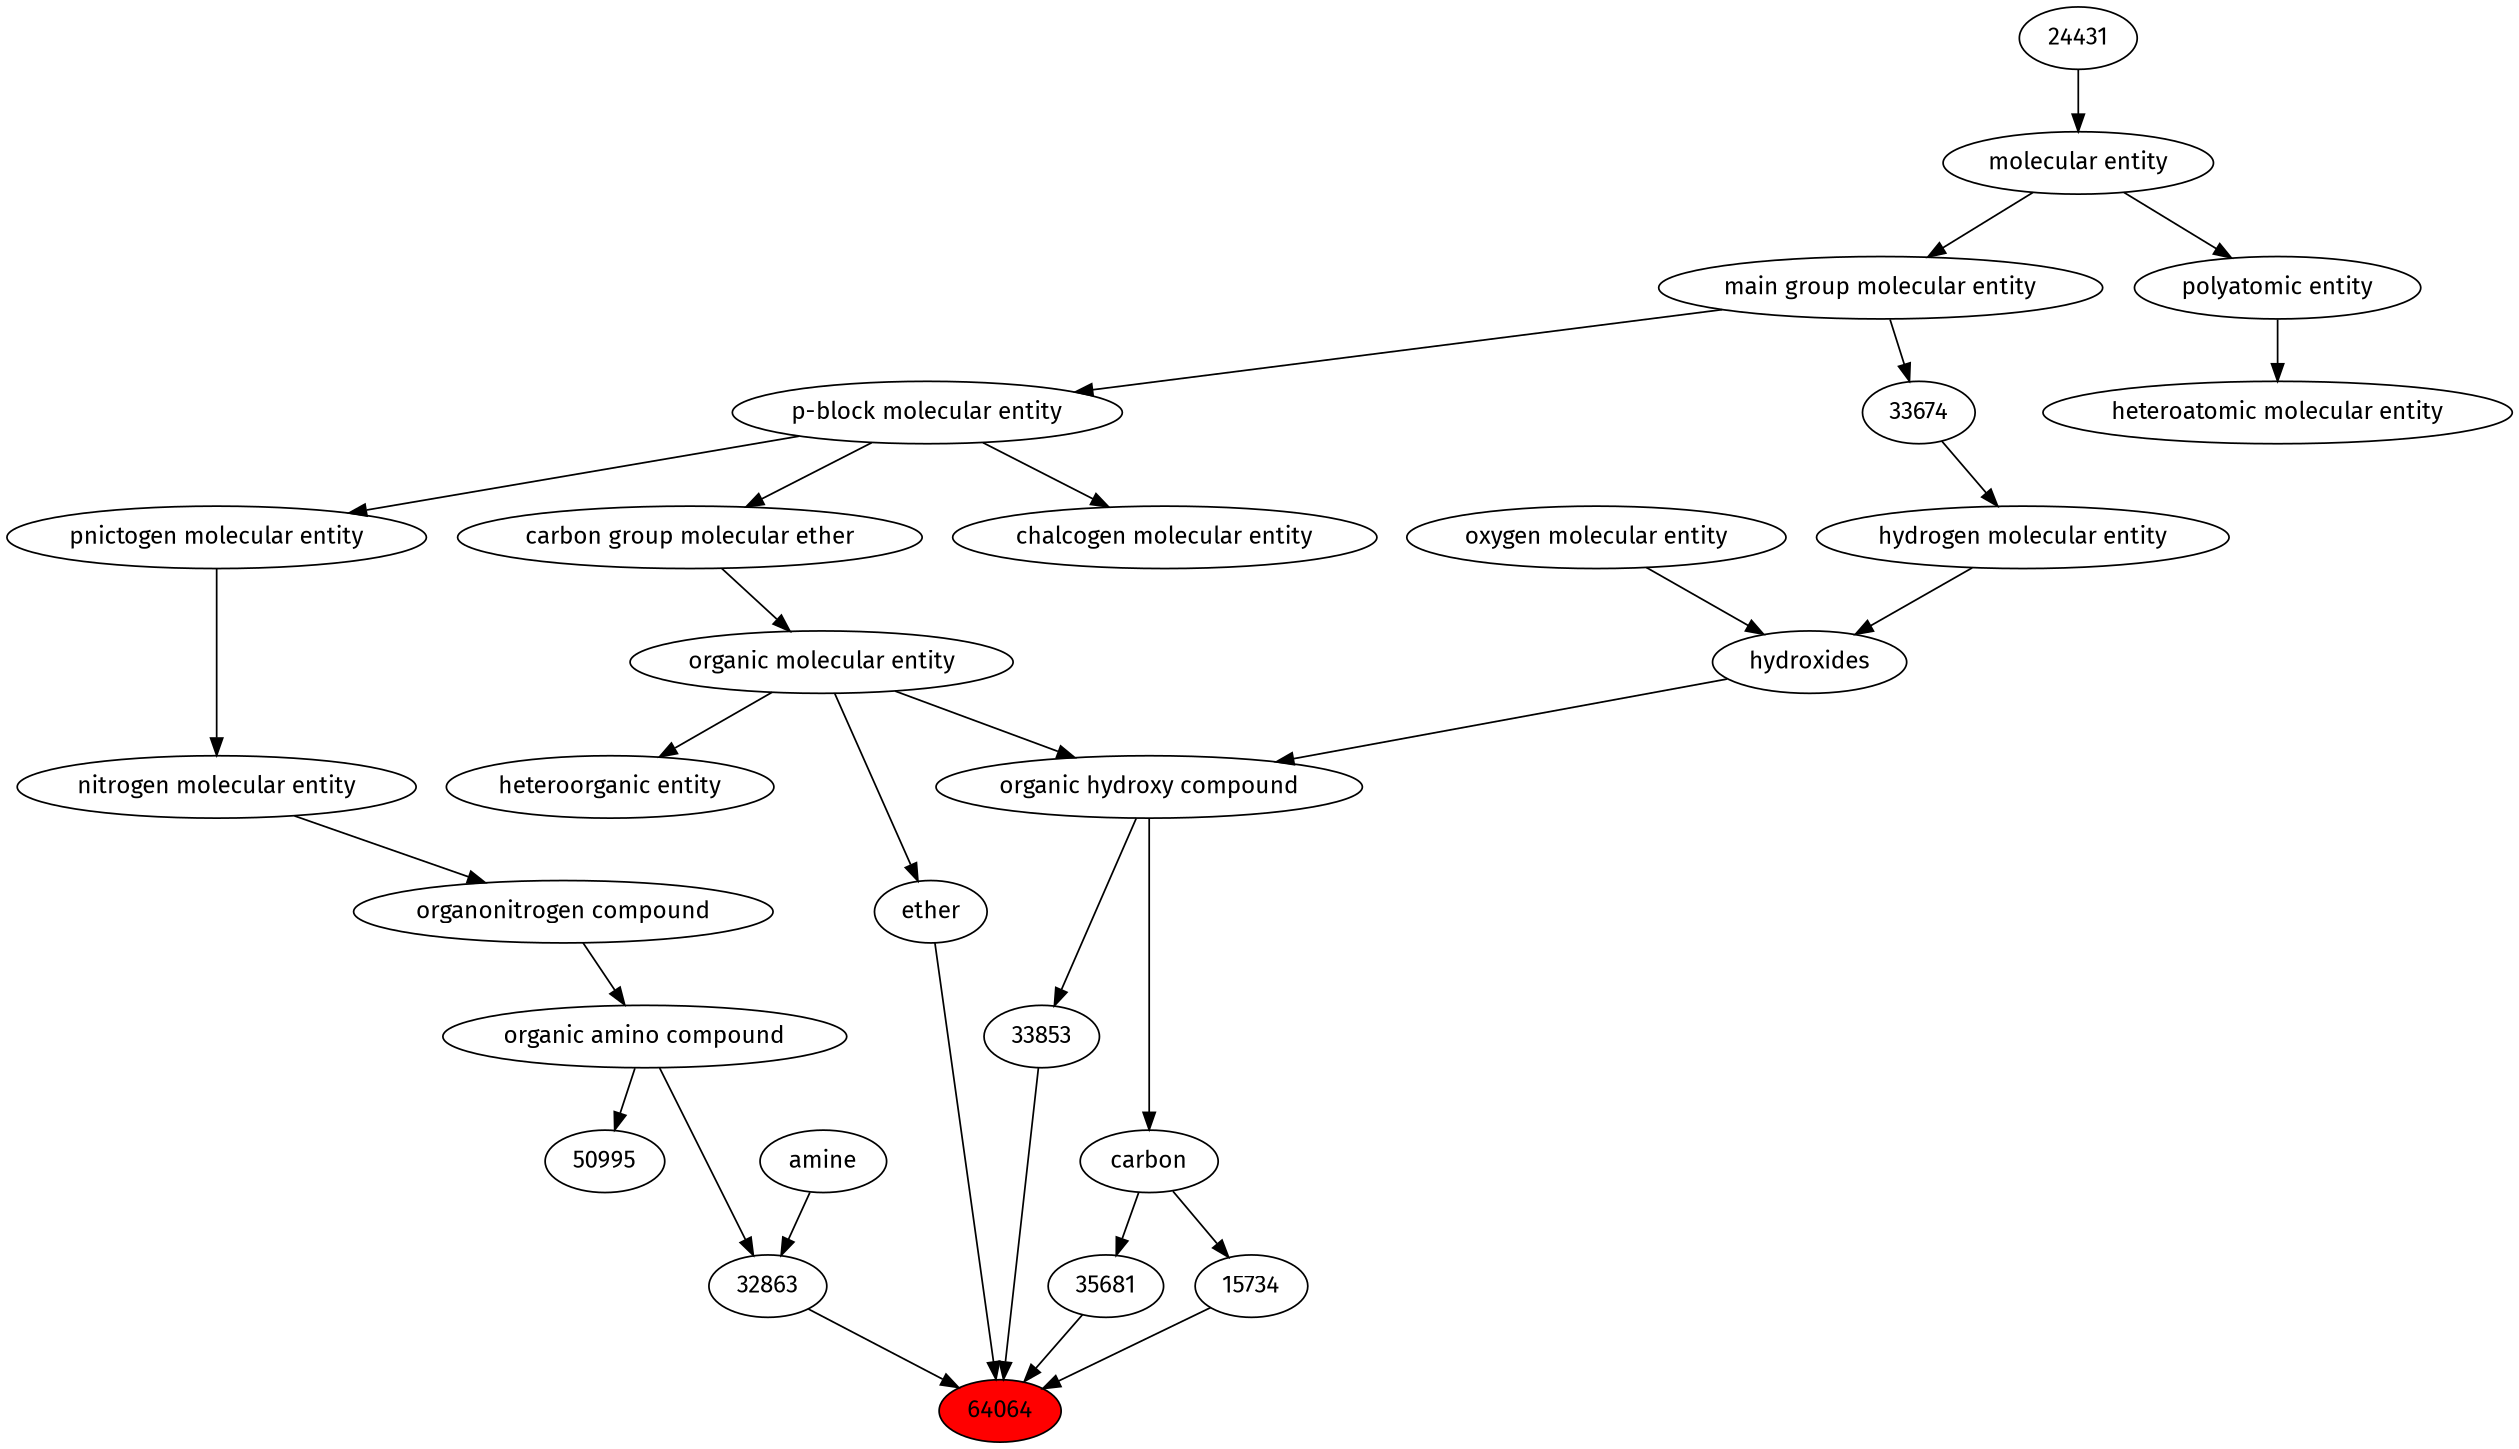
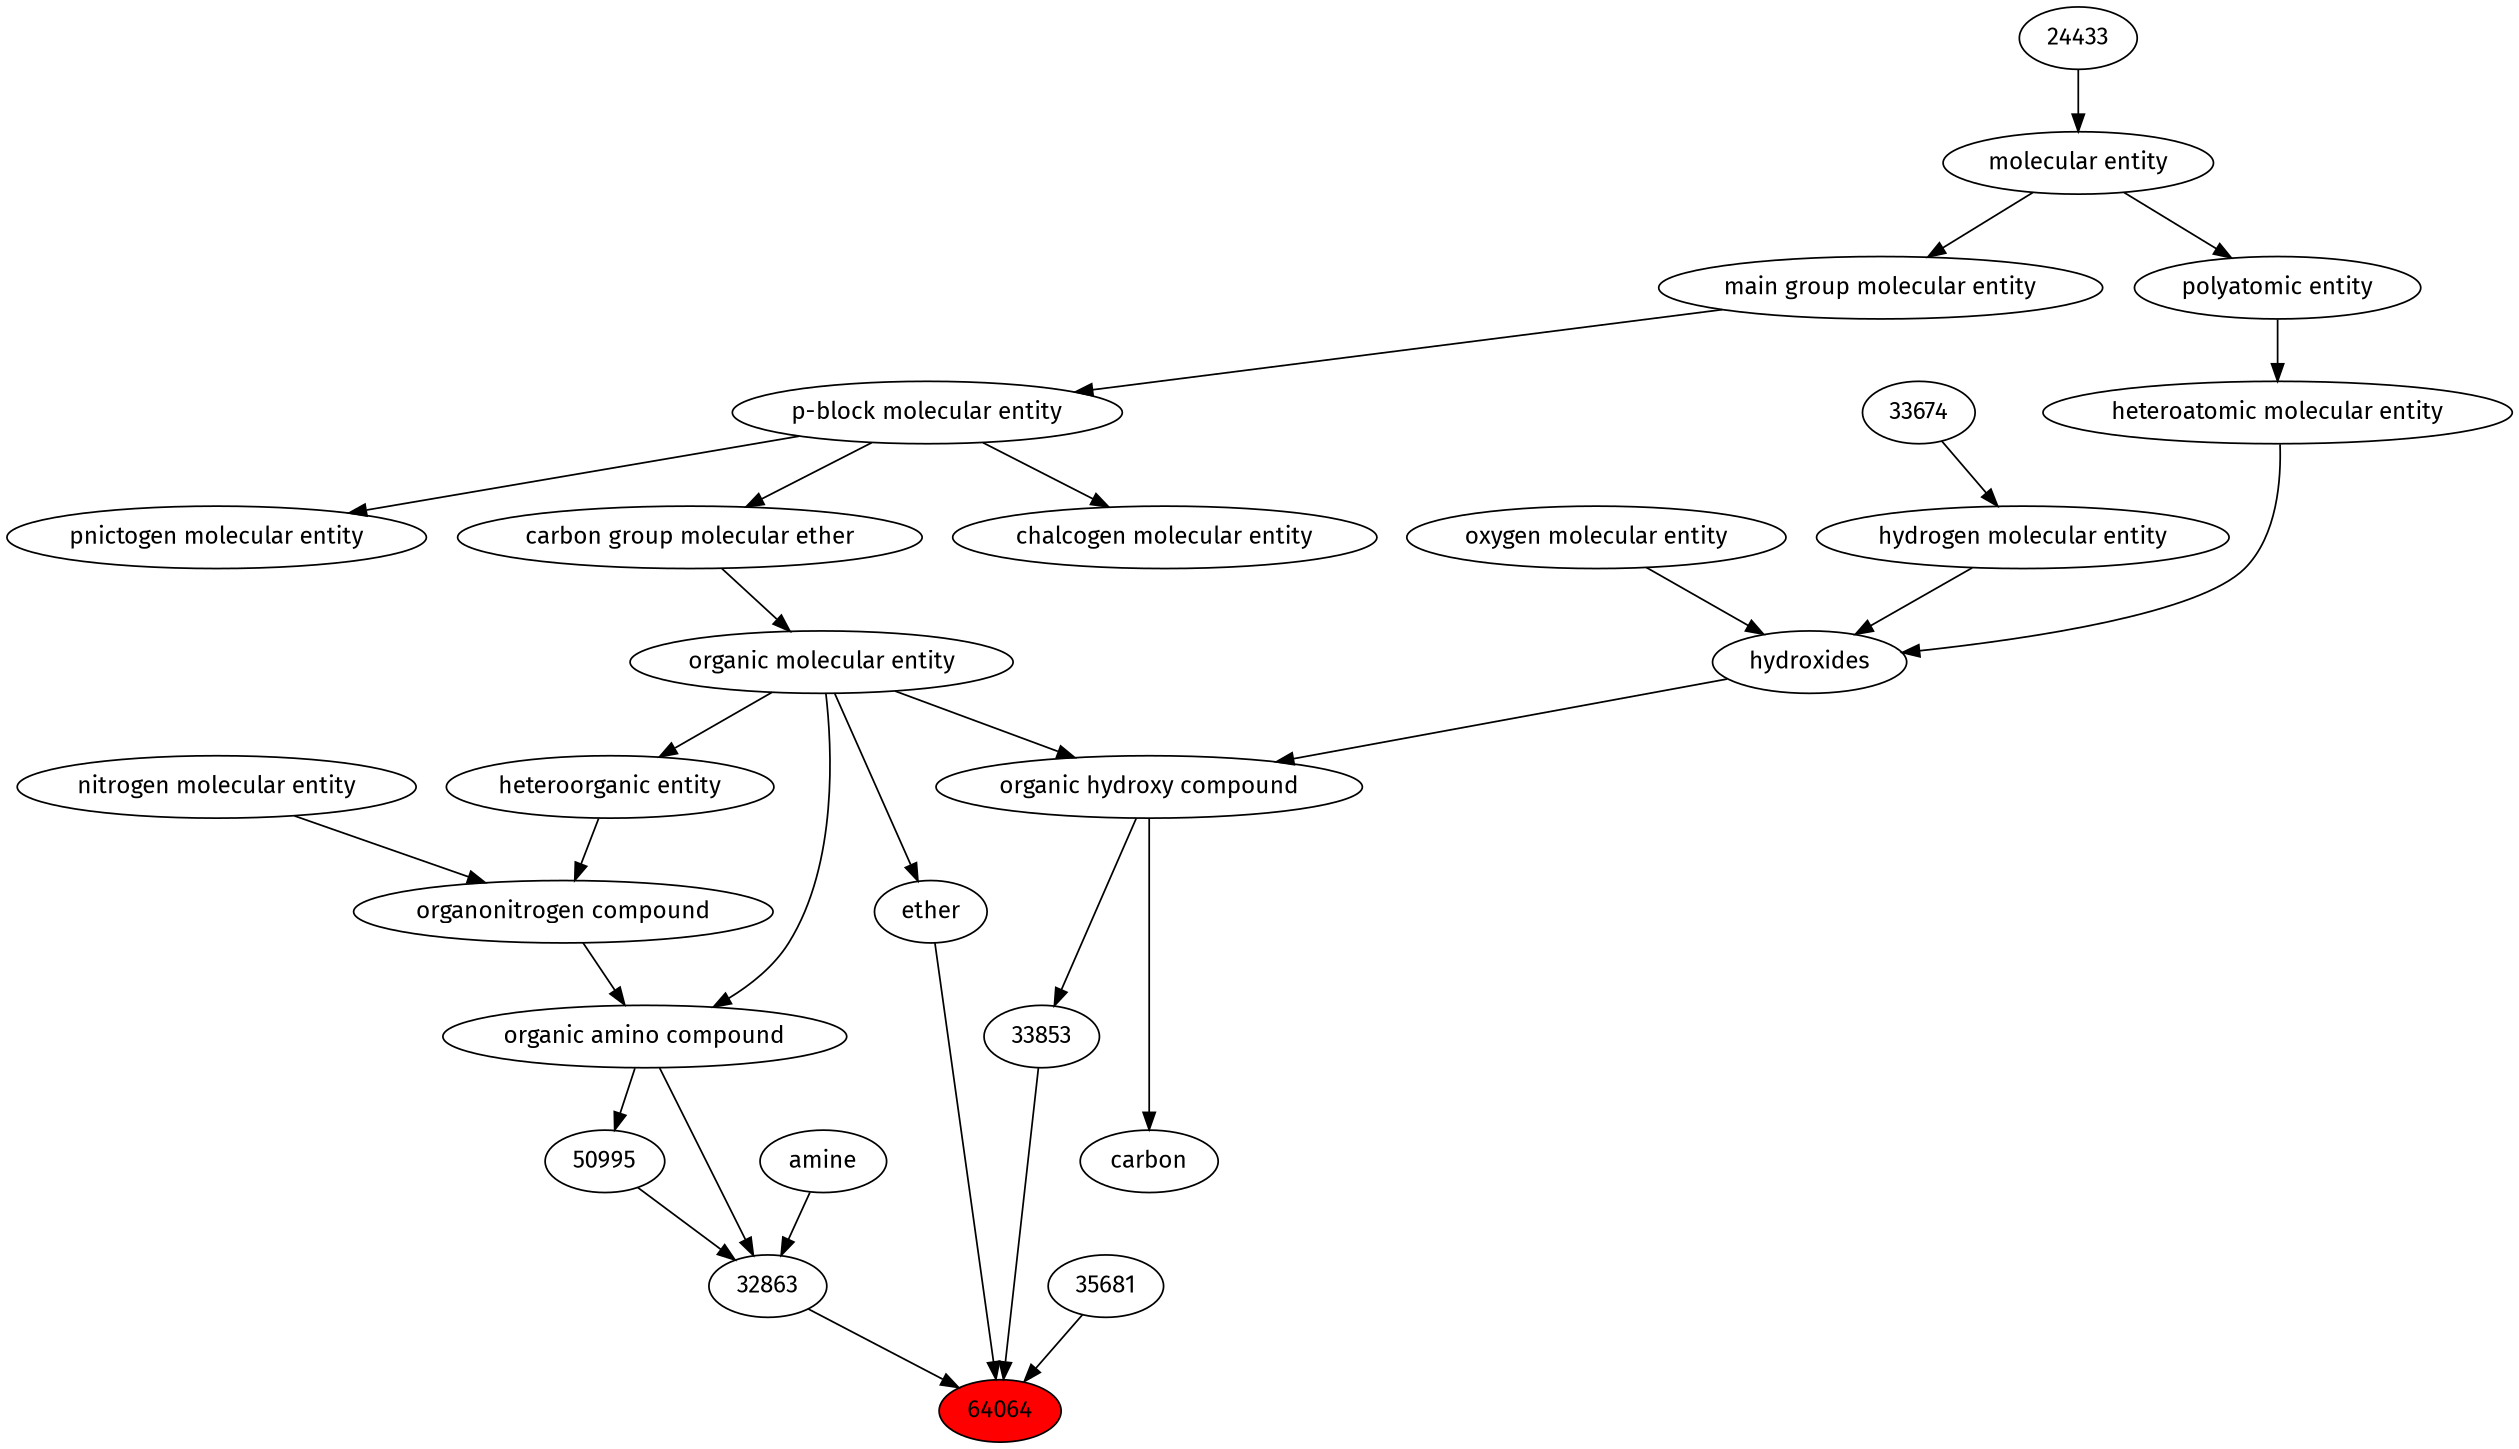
(2078, 38) -> (2078, 38)
(1897, 342) -> none
none -> (2152, 611)
(217, 653) -> none
none -> (590, 841)
none -> (820, 862)
(1130, 1216) -> none
none -> (679, 1219)
(1251, 1286) -> none
